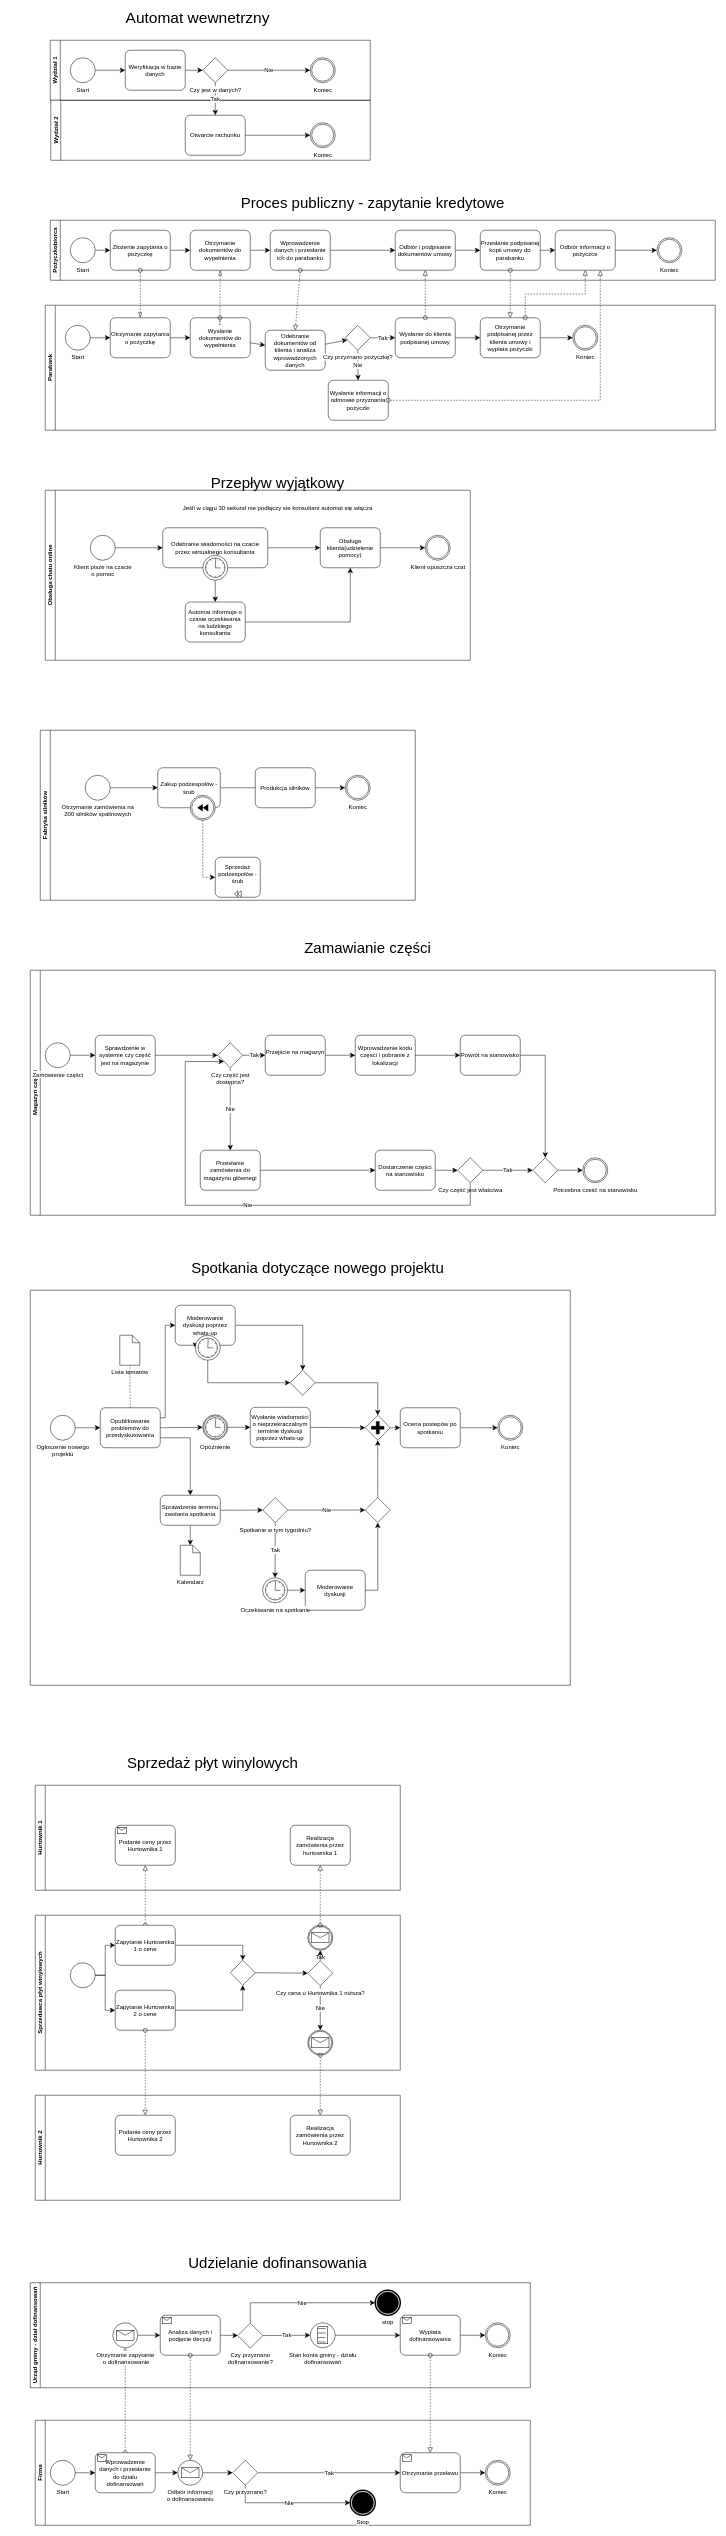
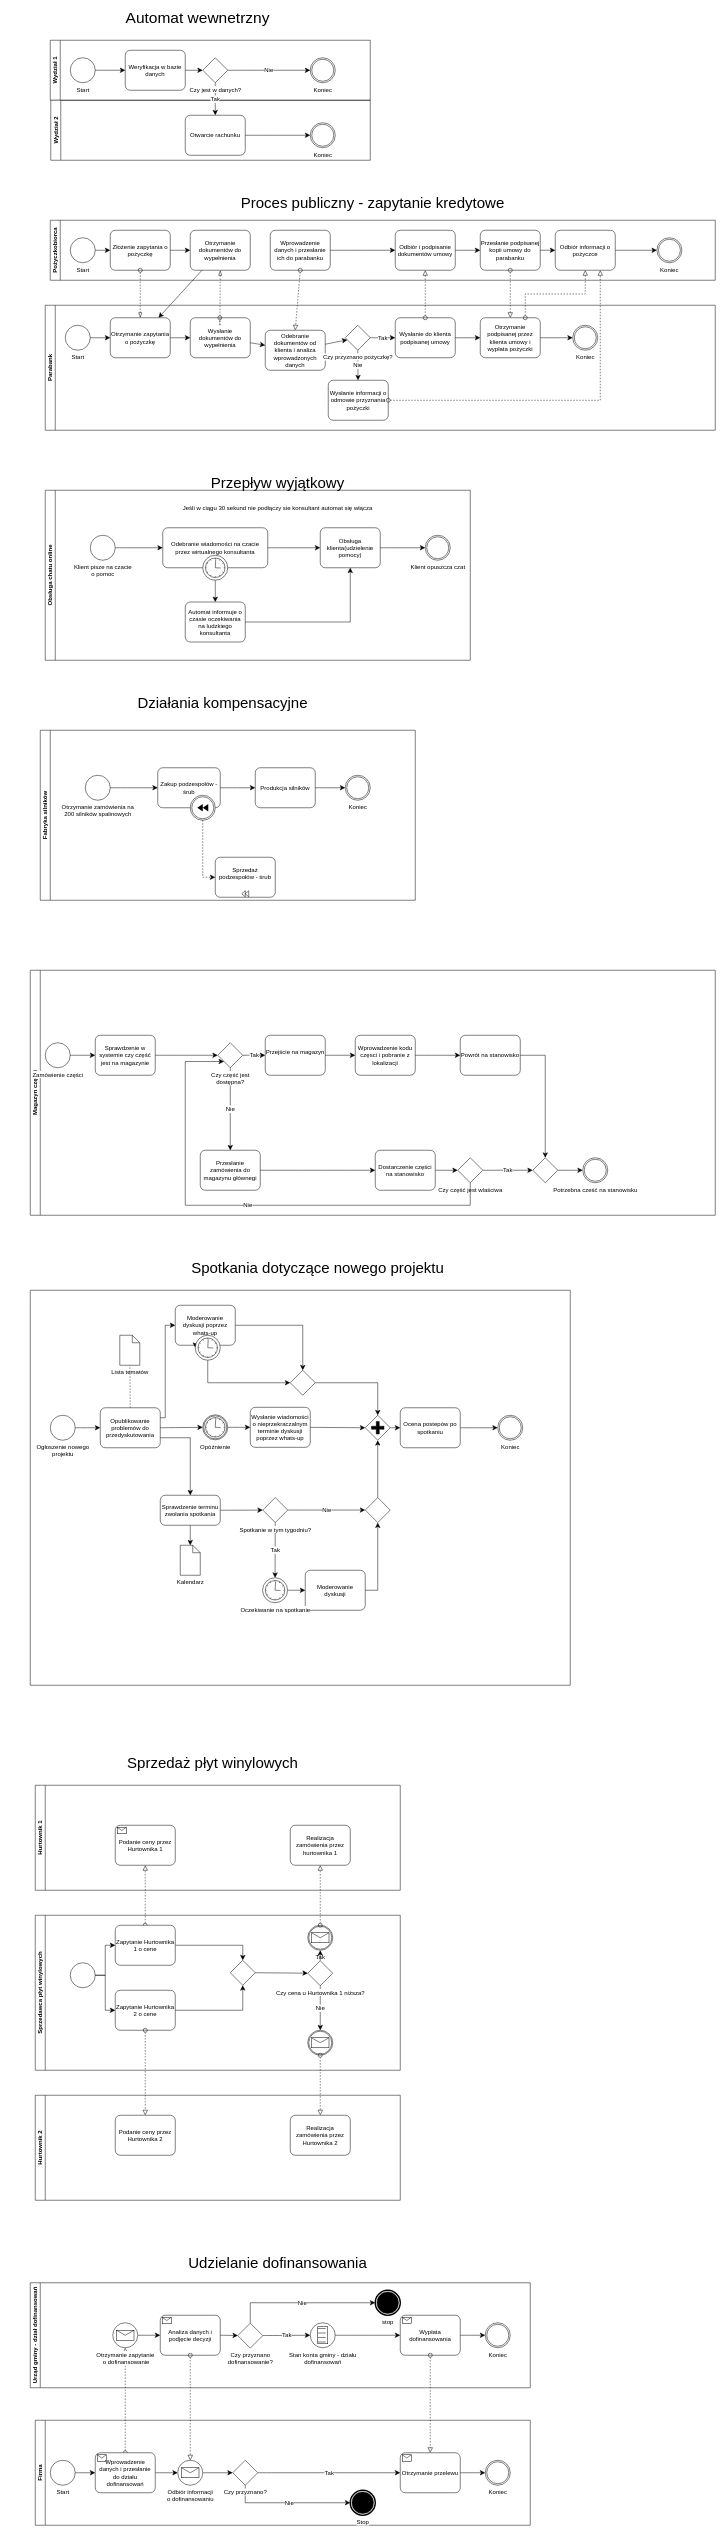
(264, 250) -> (163, 313)
none -> (223, 703)
(251, 788) -> (249, 788)
(238, 877) -> (245, 877)
(368, 948) -> none
